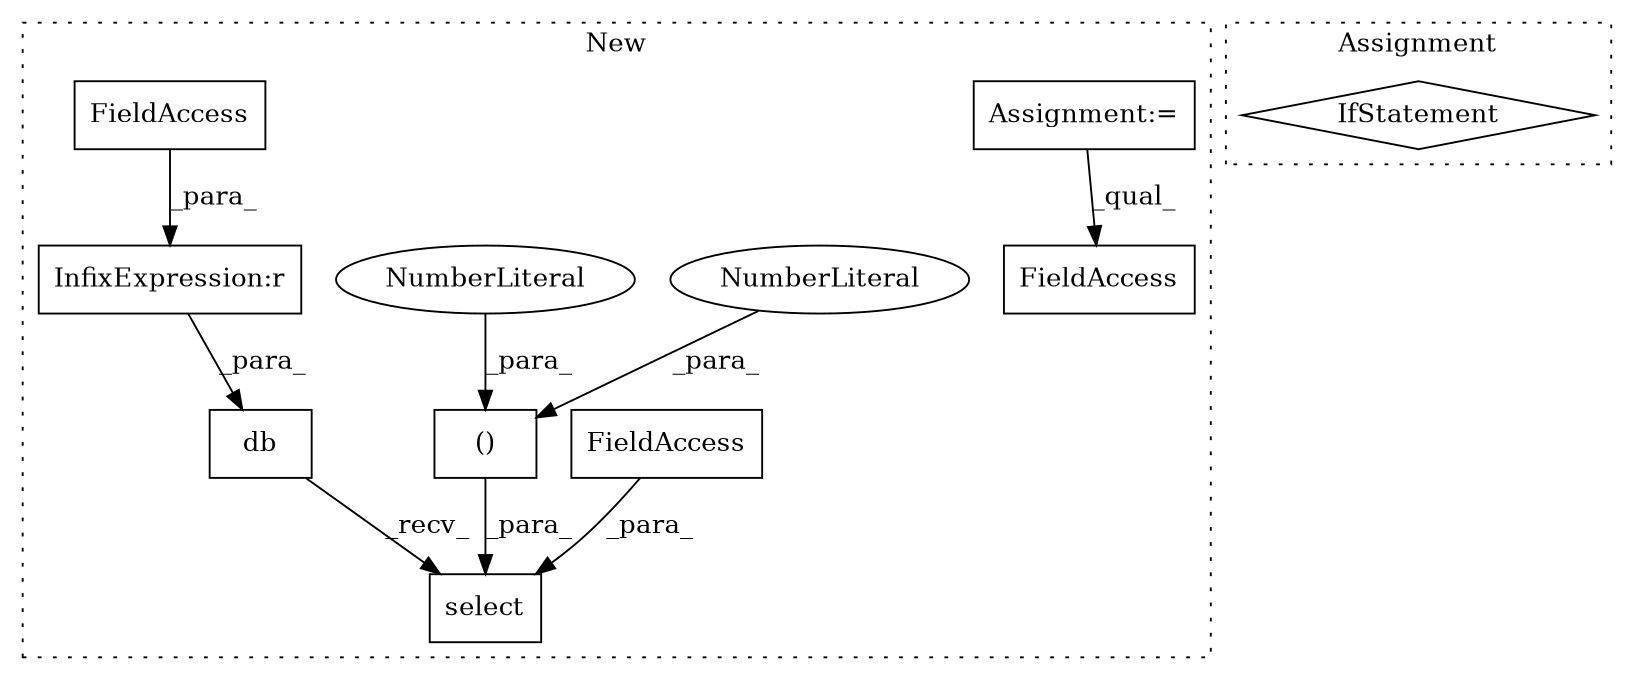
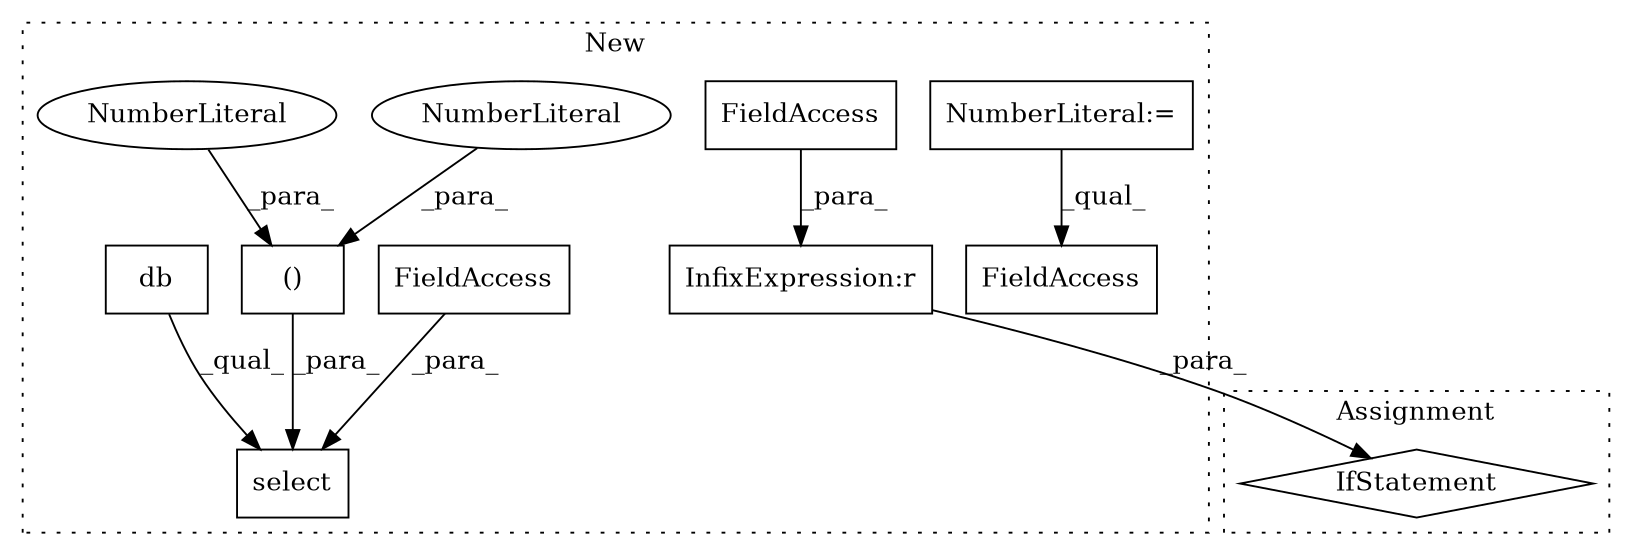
(1084, 115) -> (1062, 115)
(211, 353) -> (1147, 368)
(428, 526) -> (243, 362)
